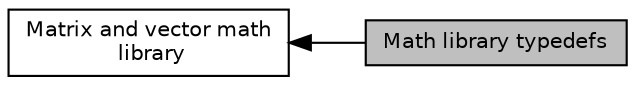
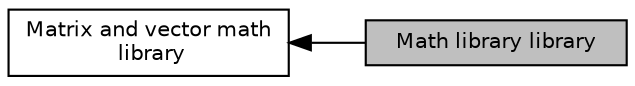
(496, 43) -> (496, 43)
